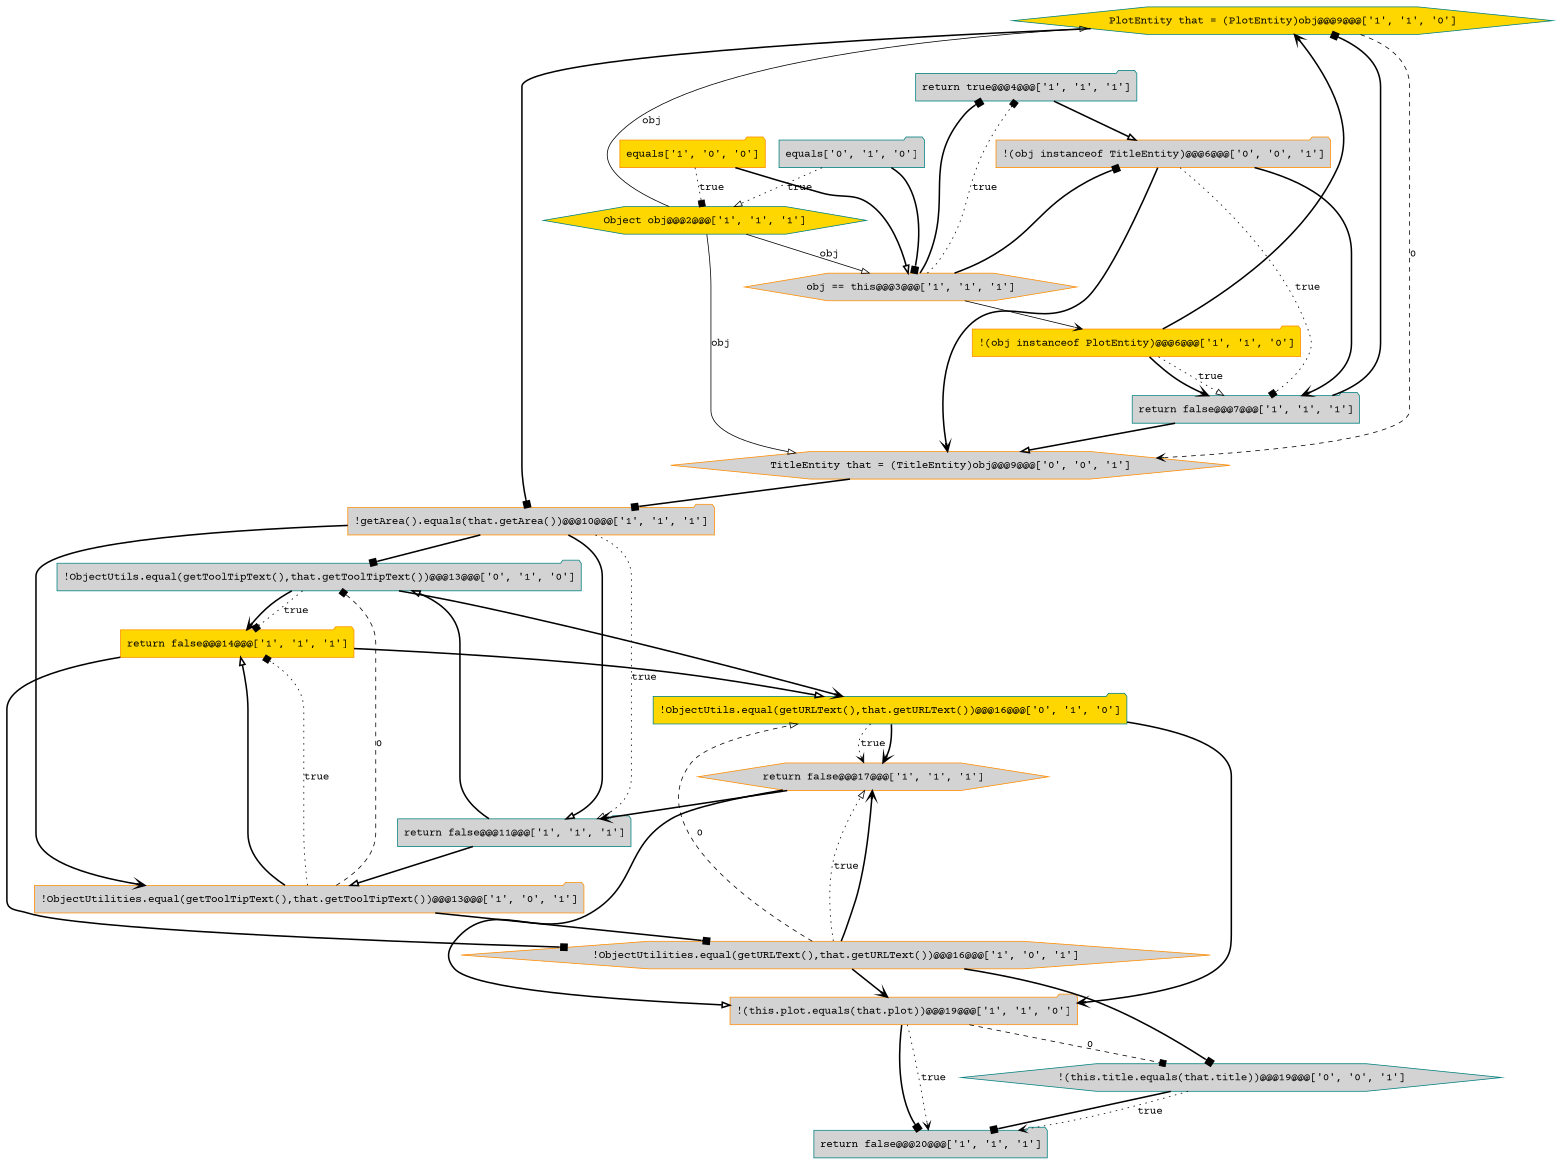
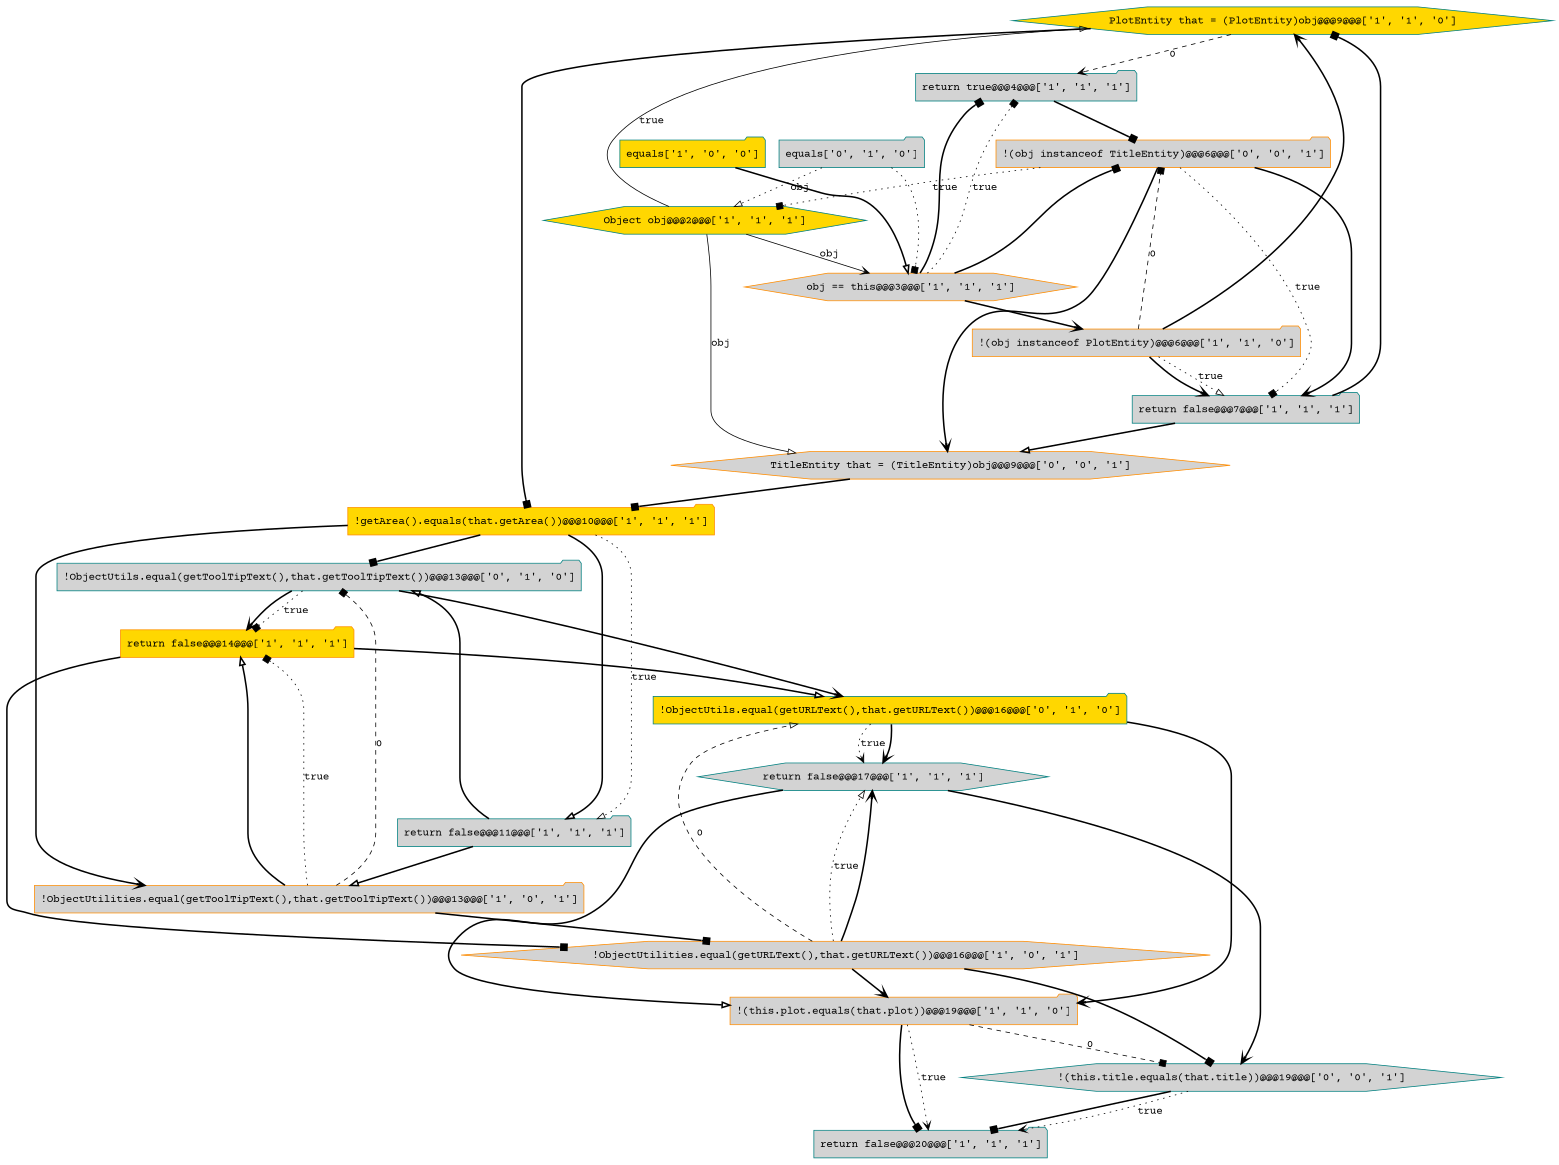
(1091, 119) -> (1091, 119)
(652, 121) -> (652, 121)
(693, 154) -> (693, 154)
(698, 183) -> (918, 183)
(800, 187) -> (800, 187)
(917, 212) -> (917, 212)
none -> (1149, 252)
(804, 253) -> (804, 253)
(1039, 319) -> (1039, 319)
(1410, 338) -> (1158, 53)
(1136, 343) -> (1136, 343)
(531, 521) -> (531, 521)
(873, 777) -> (873, 777)
(693, 805) -> (1182, 856)
